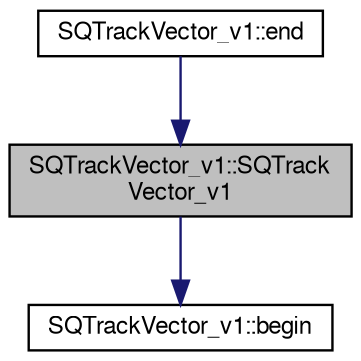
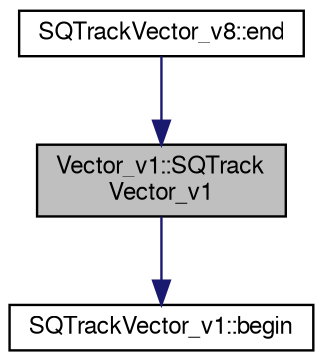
(181, 33) -> (161, 33)
(181, 181) -> (161, 181)
